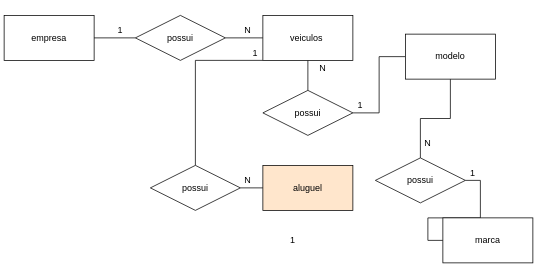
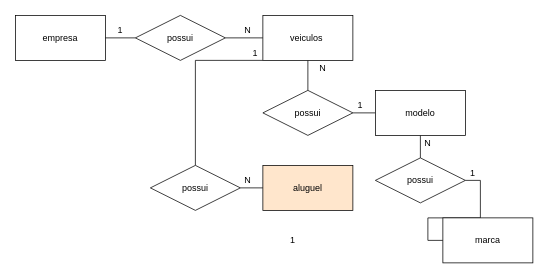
(49, 38) -> (60, 38)
(450, 57) -> (420, 113)
